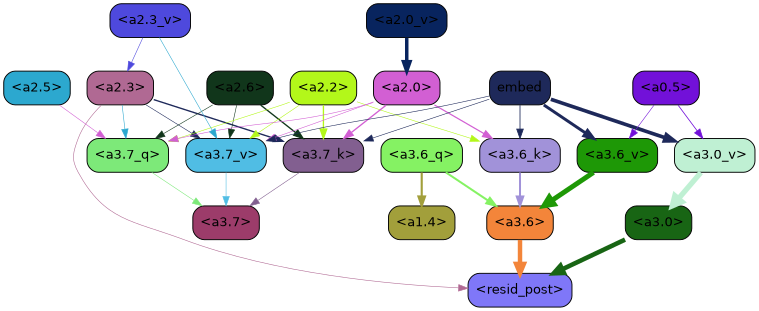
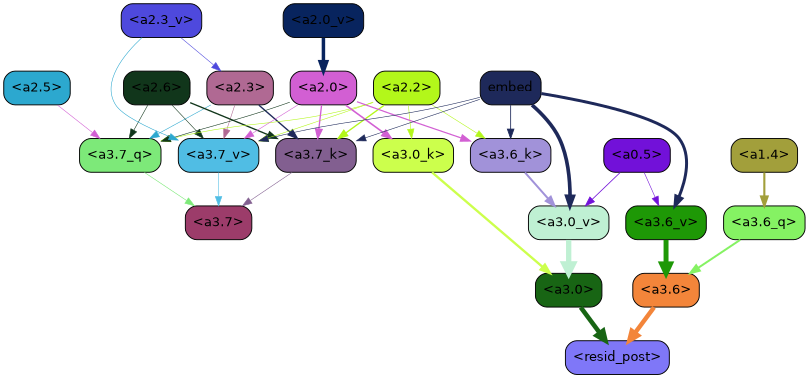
(169, 119) -> (232, 114)
(291, 120) -> (242, 118)
none -> (413, 155)
(422, 185) -> (764, 185)
(520, 185) -> (537, 186)
(219, 251) -> none
